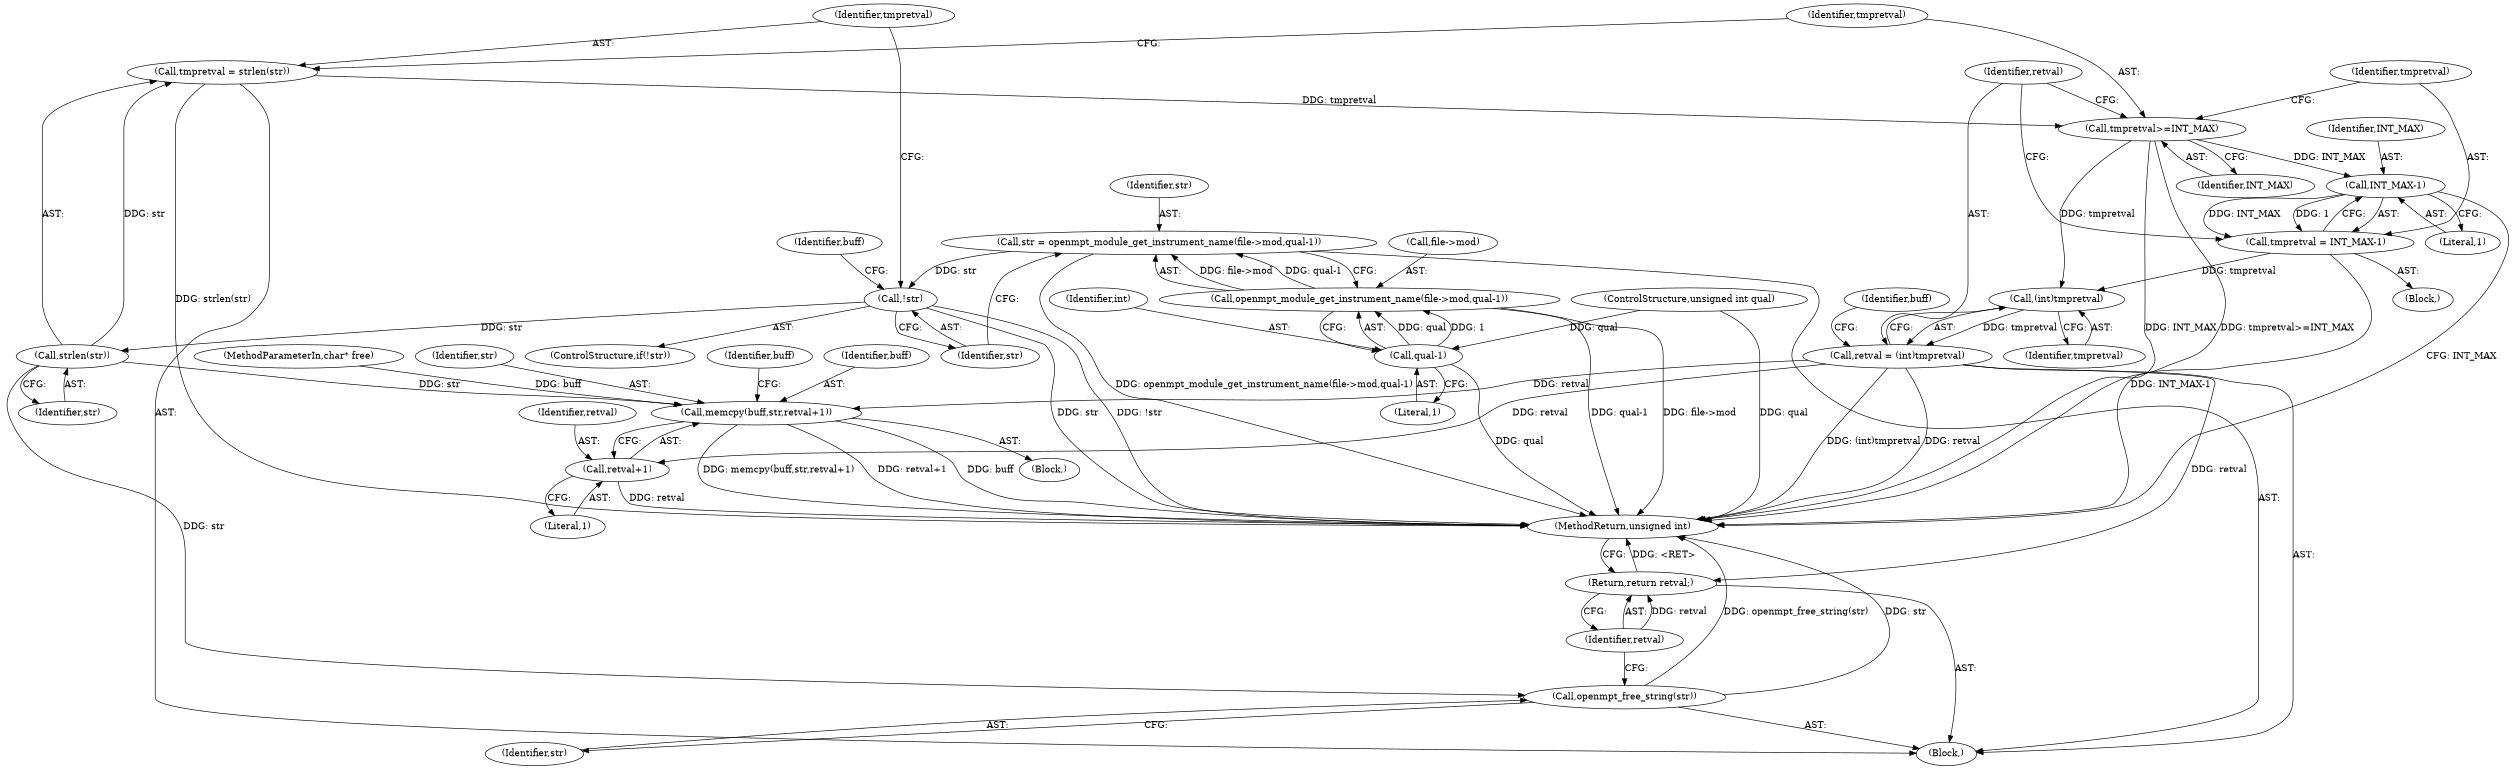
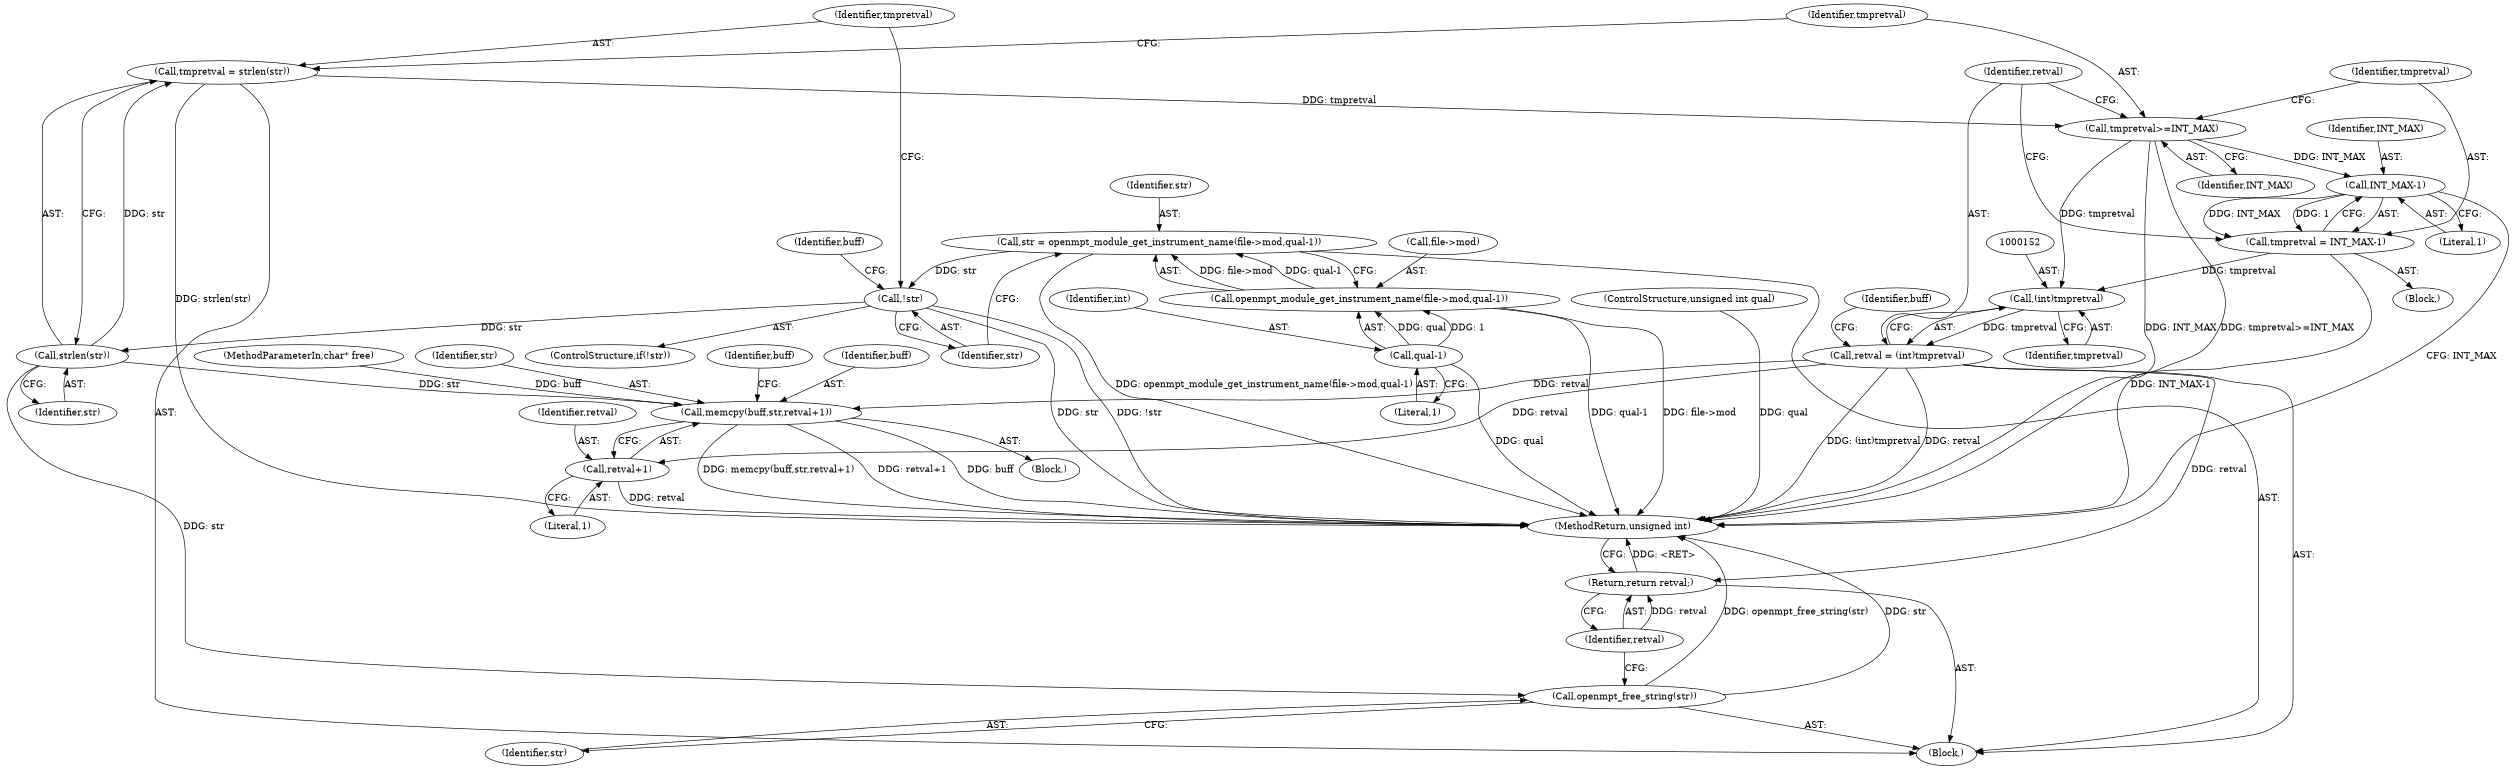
none -> (82, 187)
none -> (2020, 243)
(1550, 329) -> none
(1327, 337) -> none
